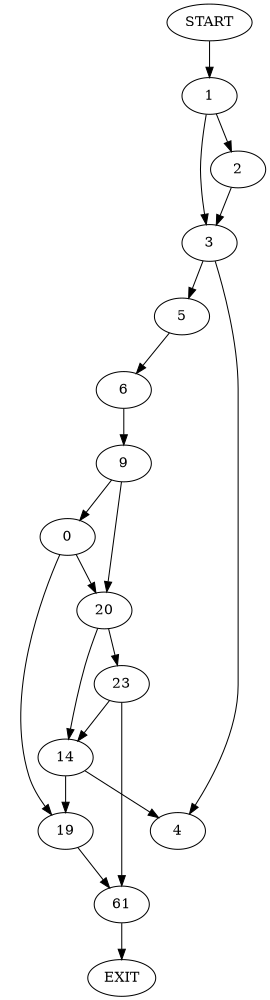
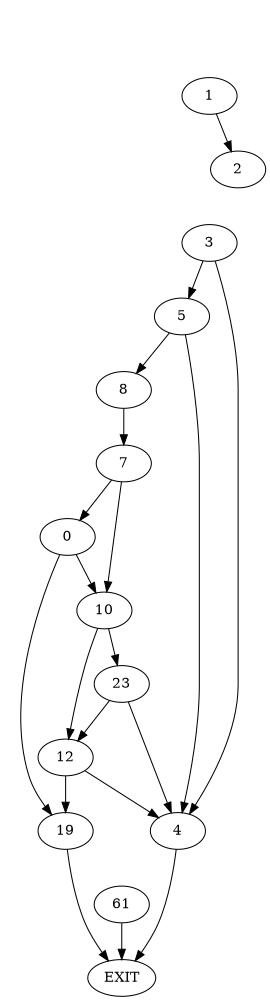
(210, 22) -> none
(201, 164) -> none
(226, 201) -> none
(124, 390) -> (124, 390)
(124, 463) -> (124, 463)
none -> (199, 569)
(104, 610) -> (104, 610)
(66, 757) -> (66, 757)
(122, 785) -> (148, 752)
(91, 864) -> (78, 903)
none -> (165, 903)
